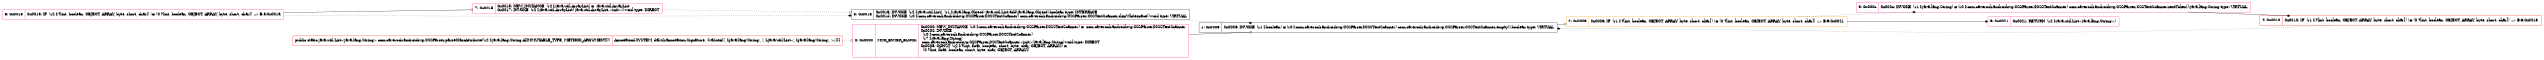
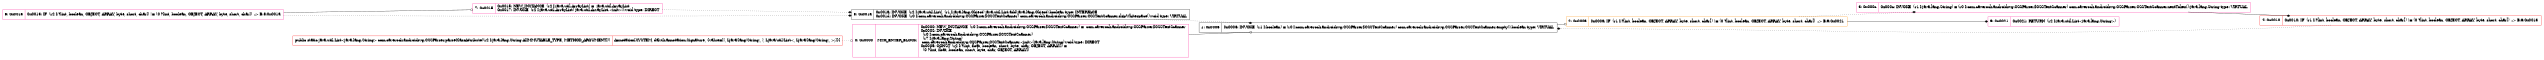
(756, 11) -> (756, 11)
